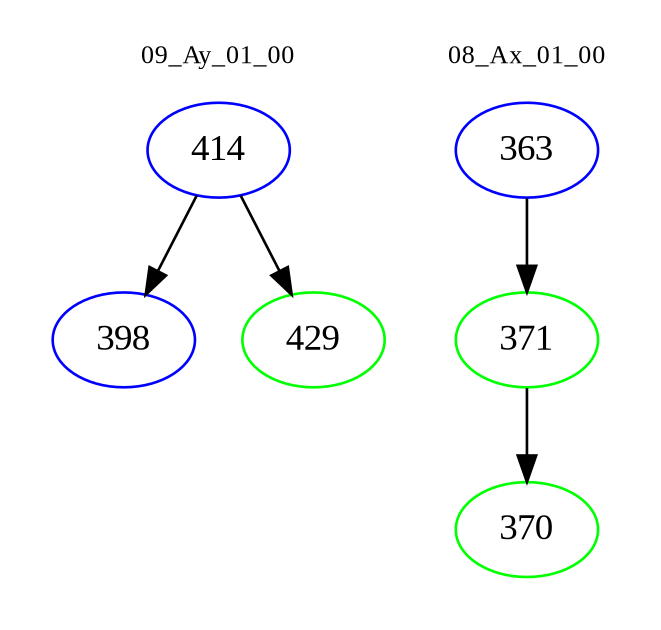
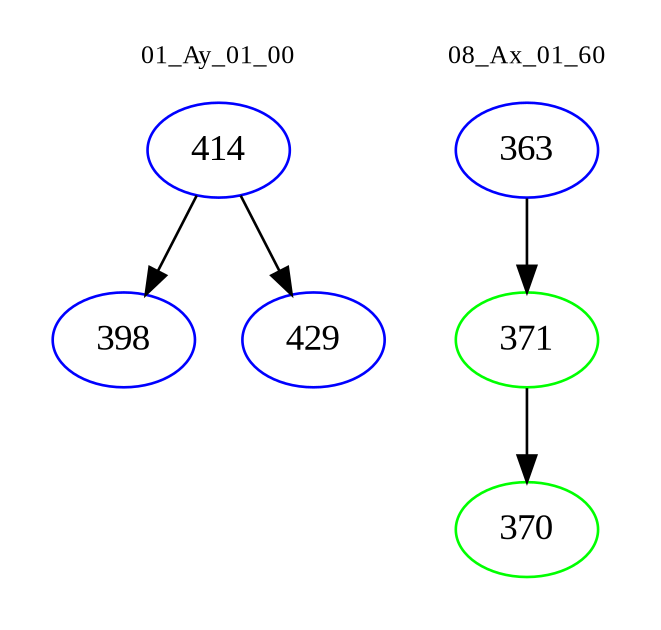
(219, 57) -> (219, 57)
(528, 57) -> (528, 57)
(314, 340) -> (314, 340)
